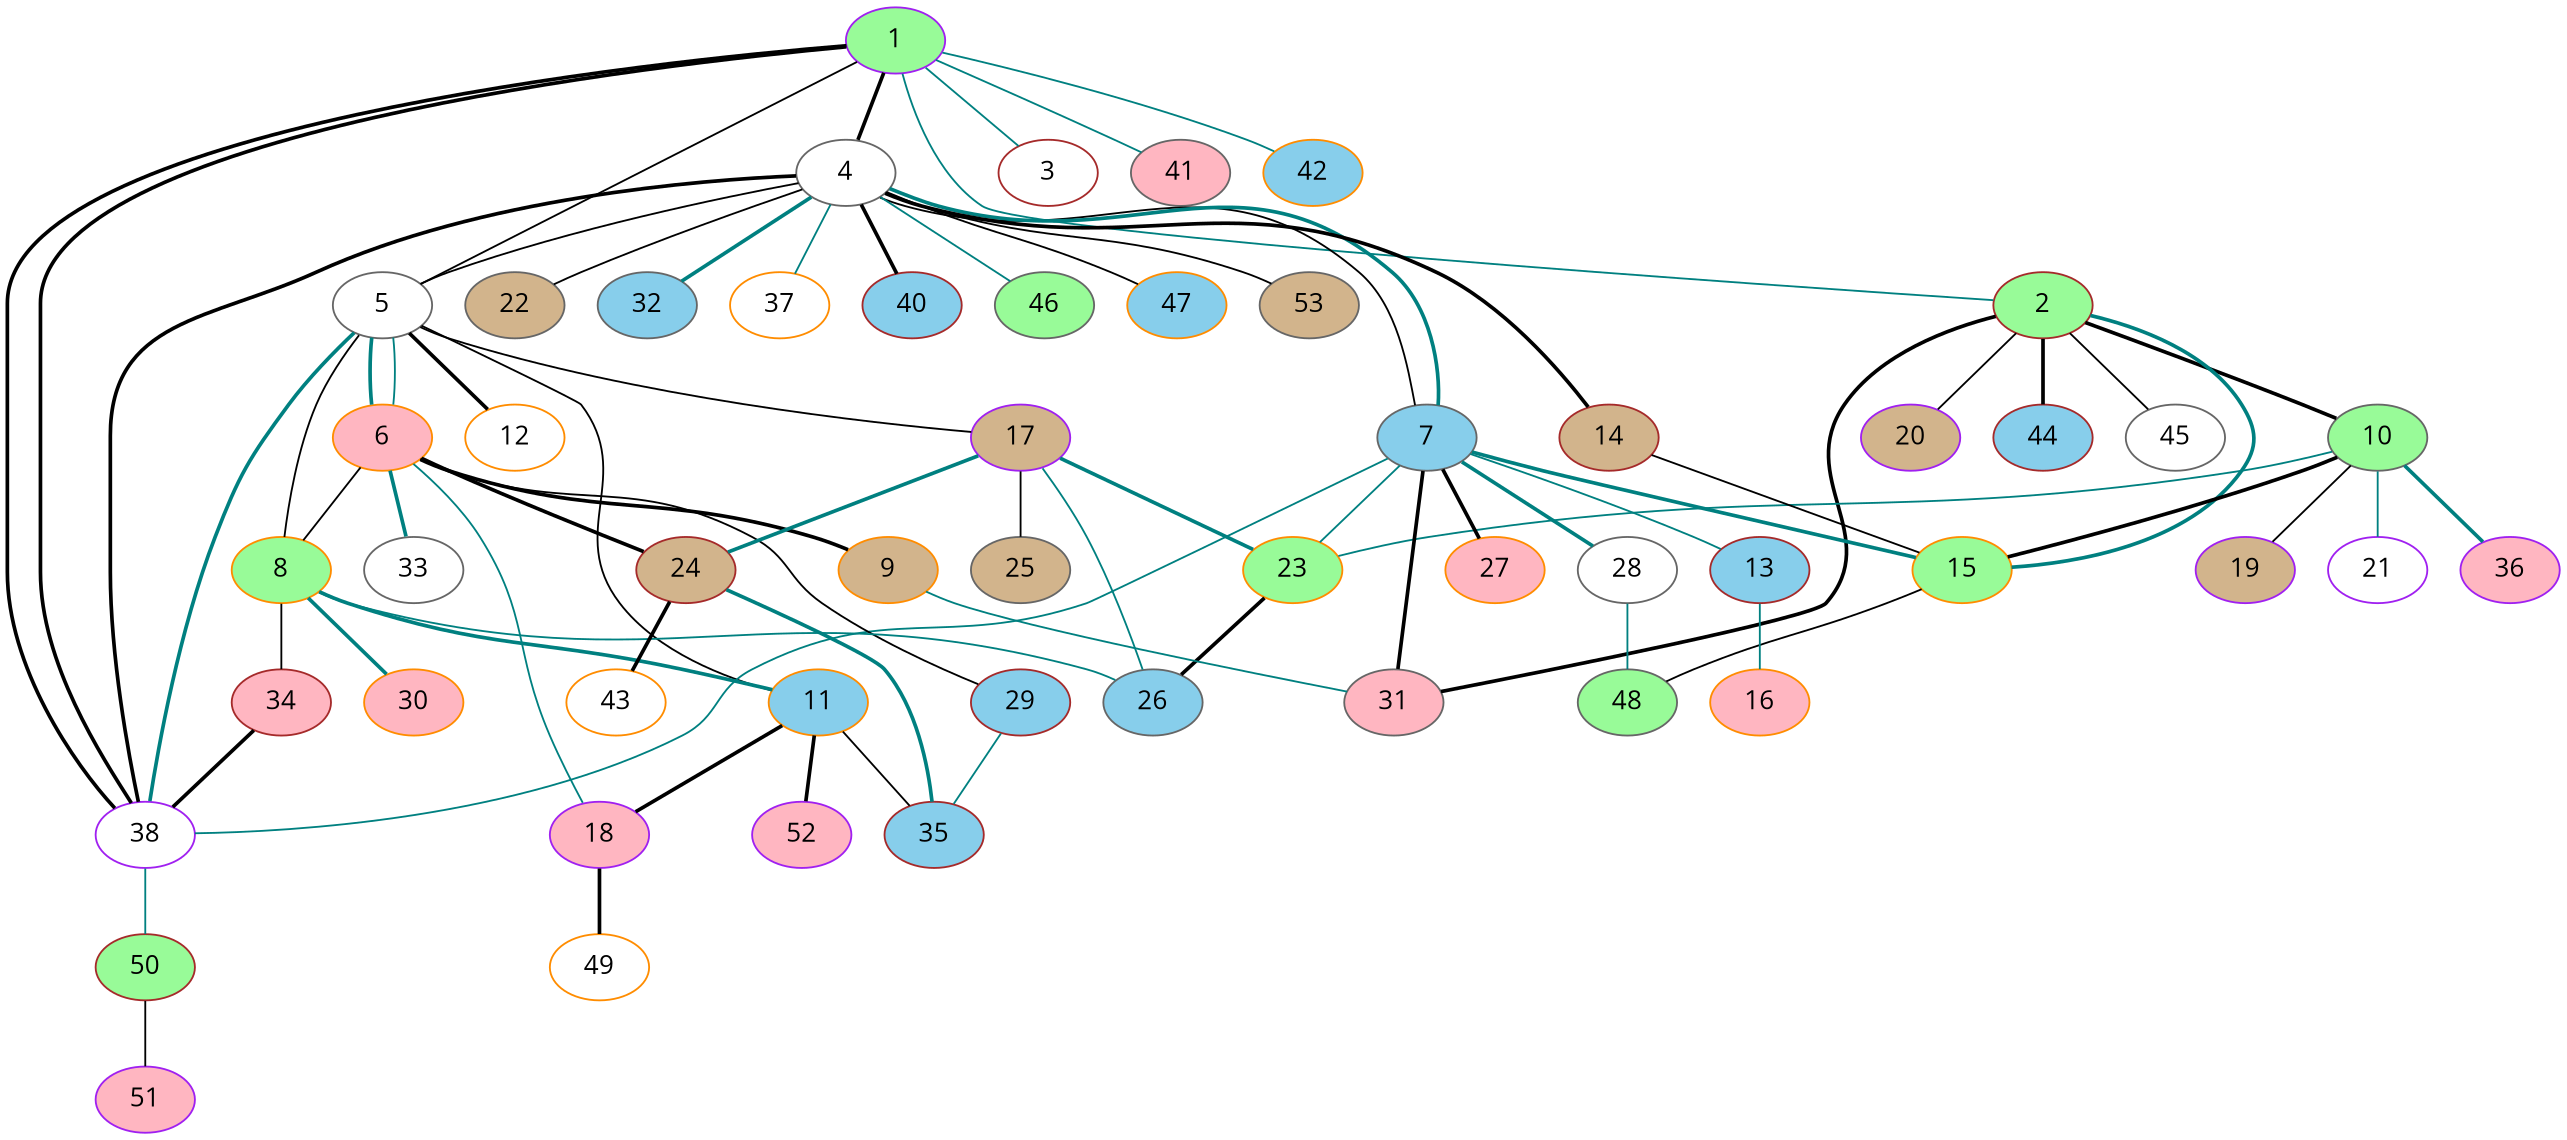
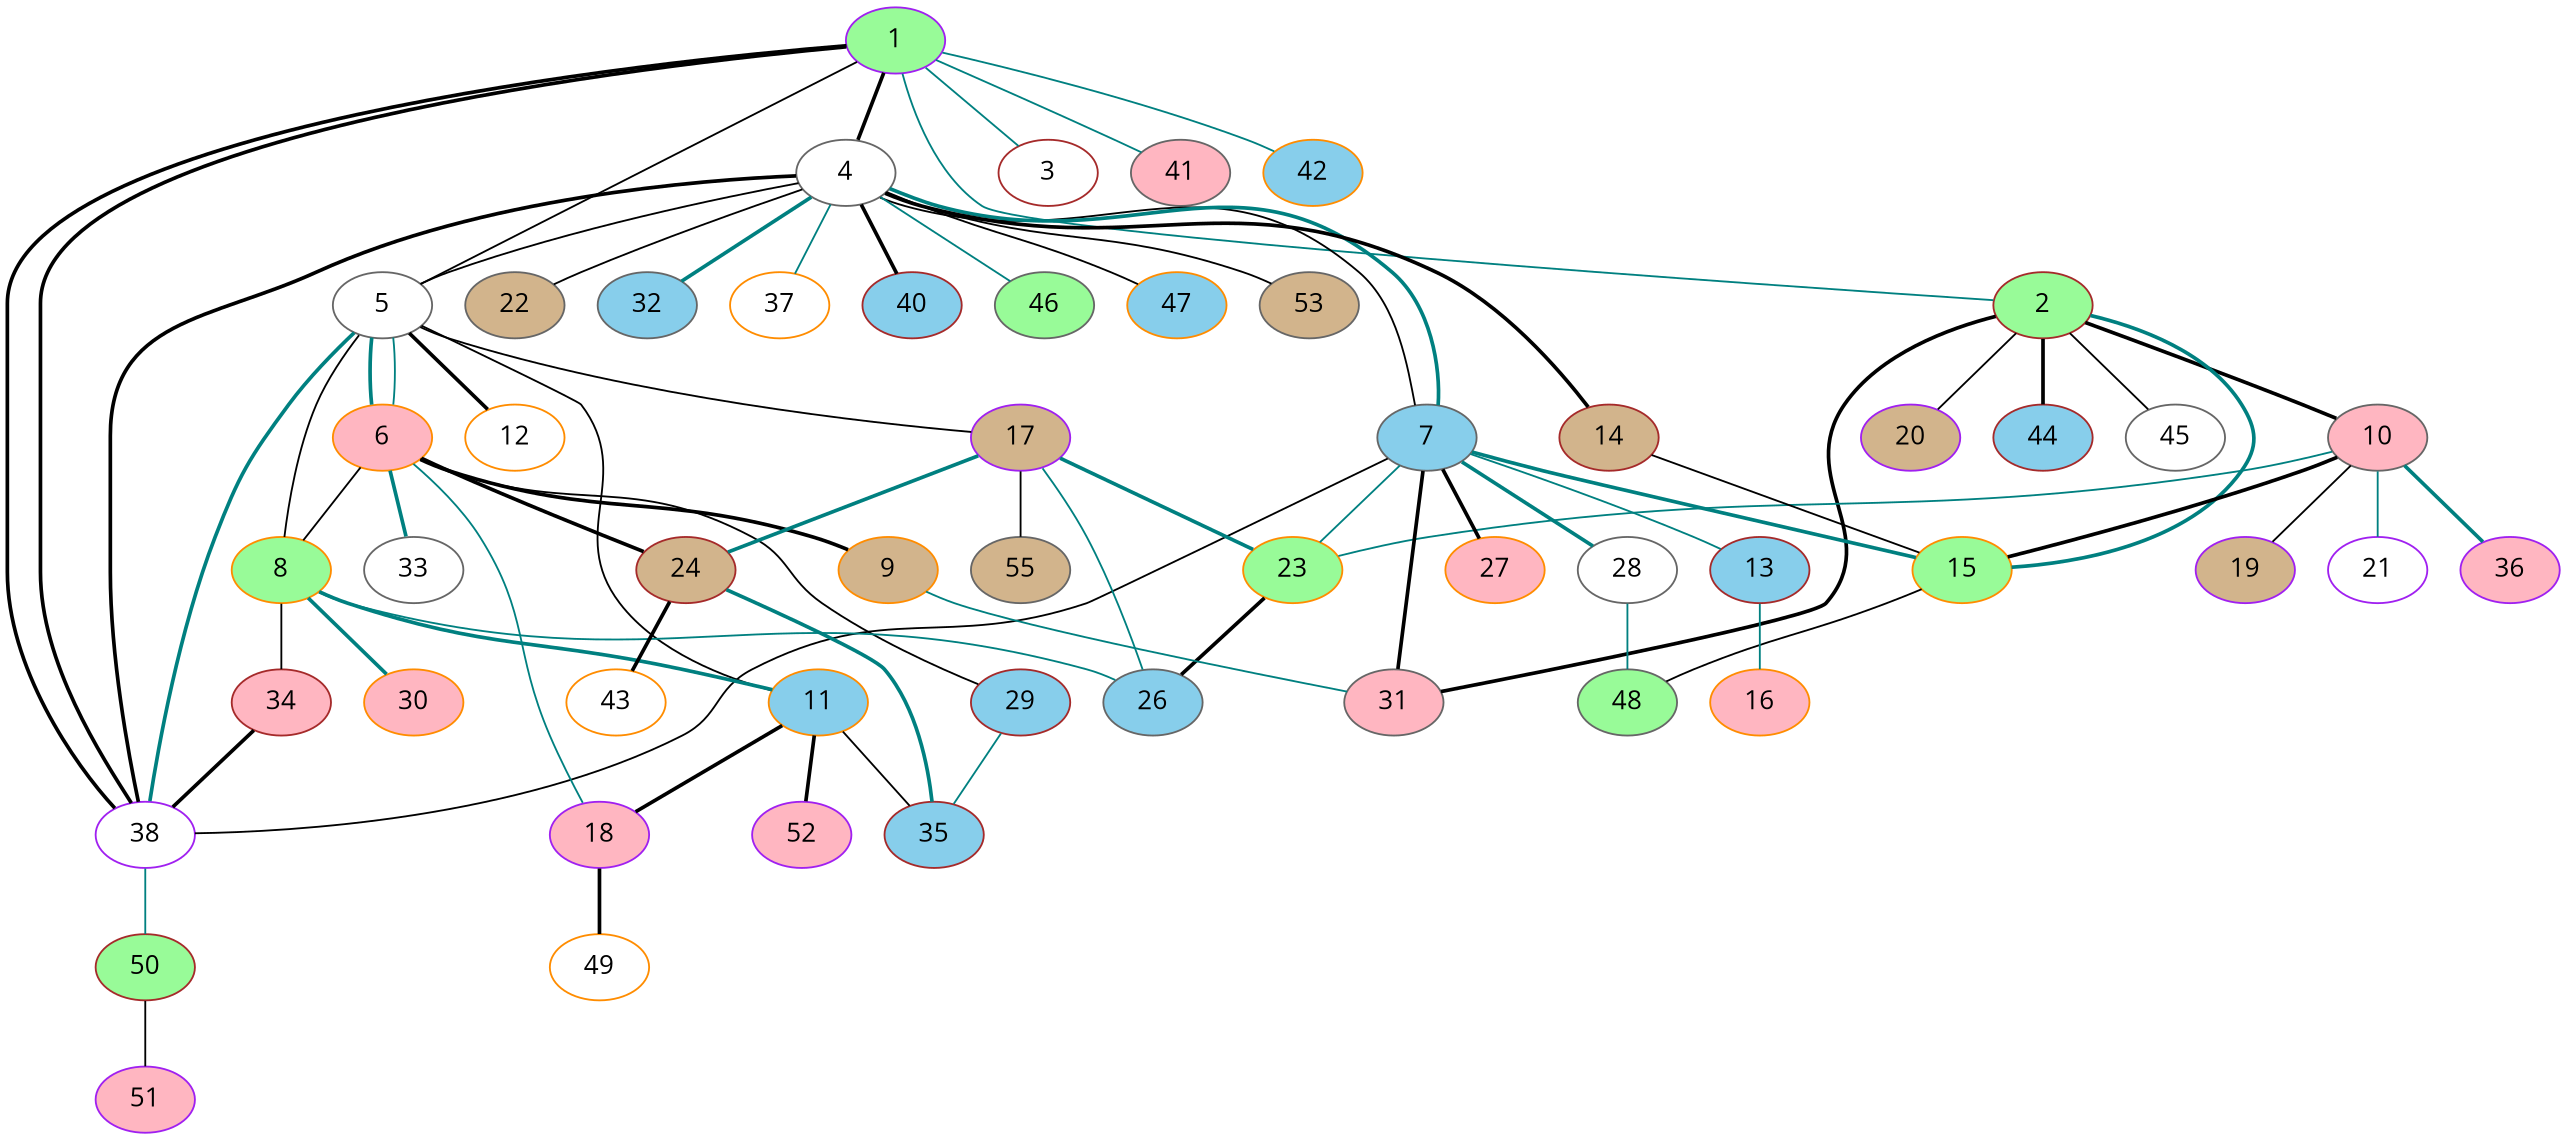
(2378, 438) -> (2378, 438)
(1021, 570) -> (1021, 570)
(788, 653) -> (788, 653)
